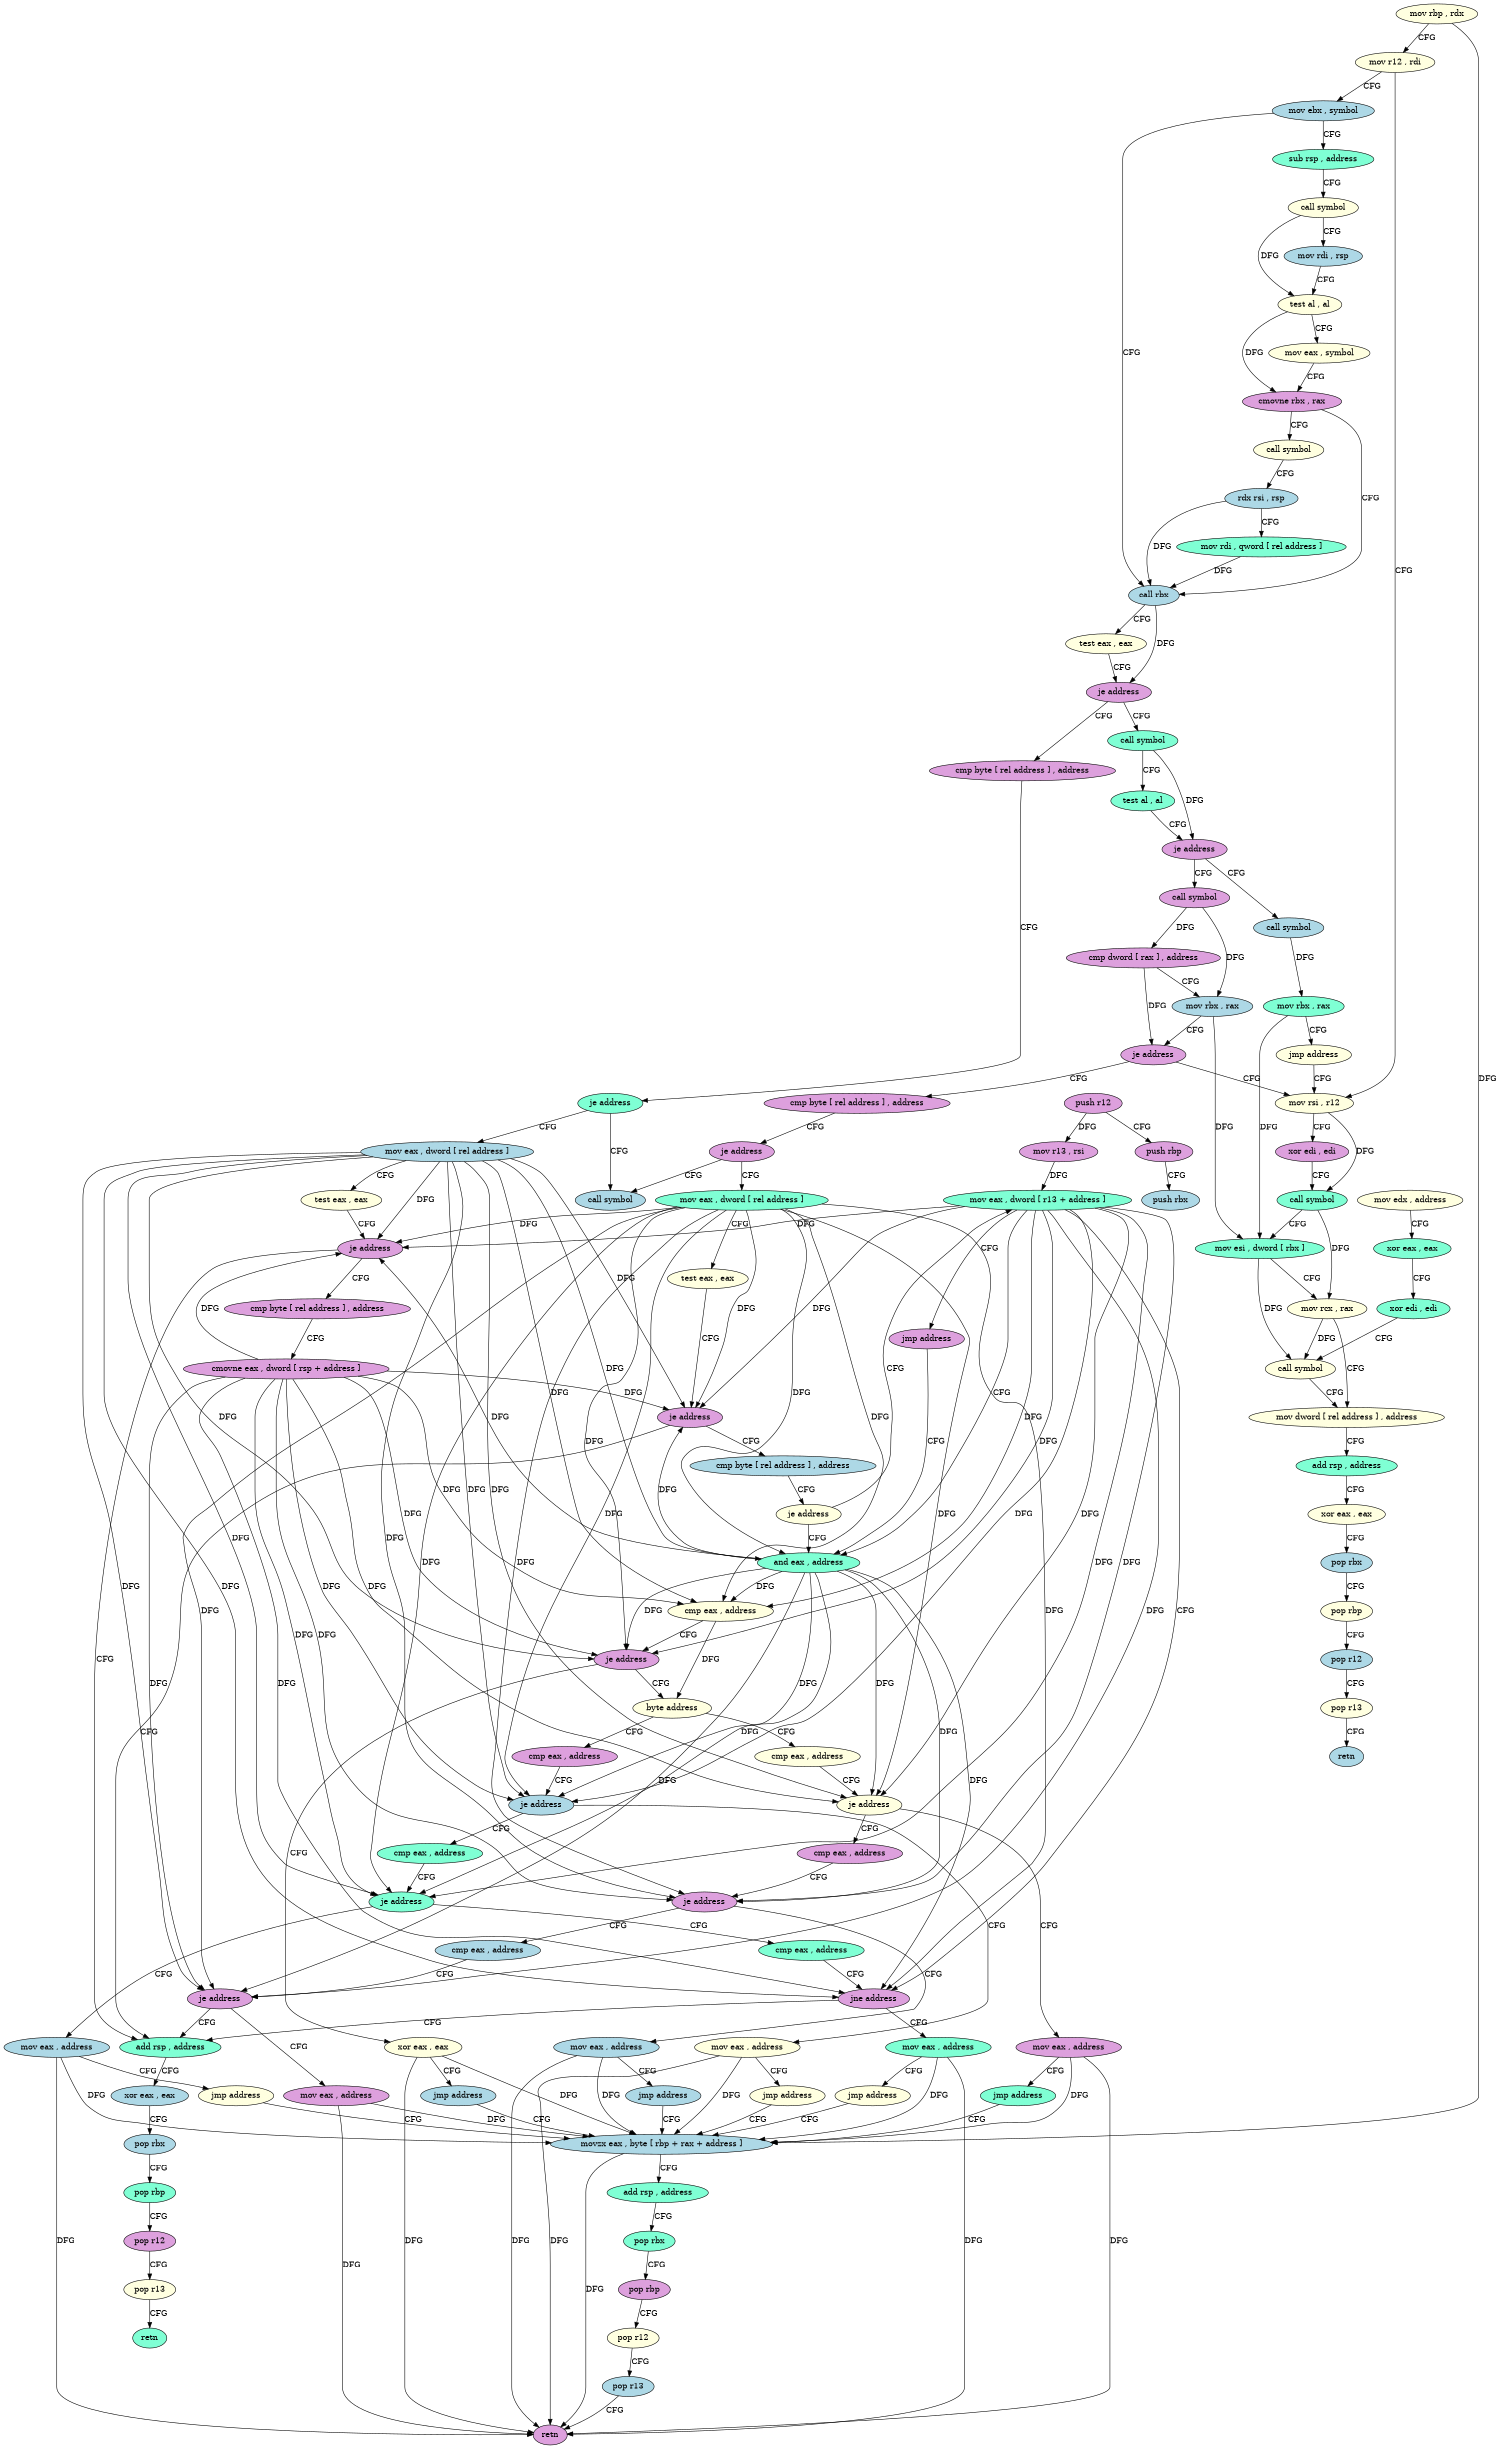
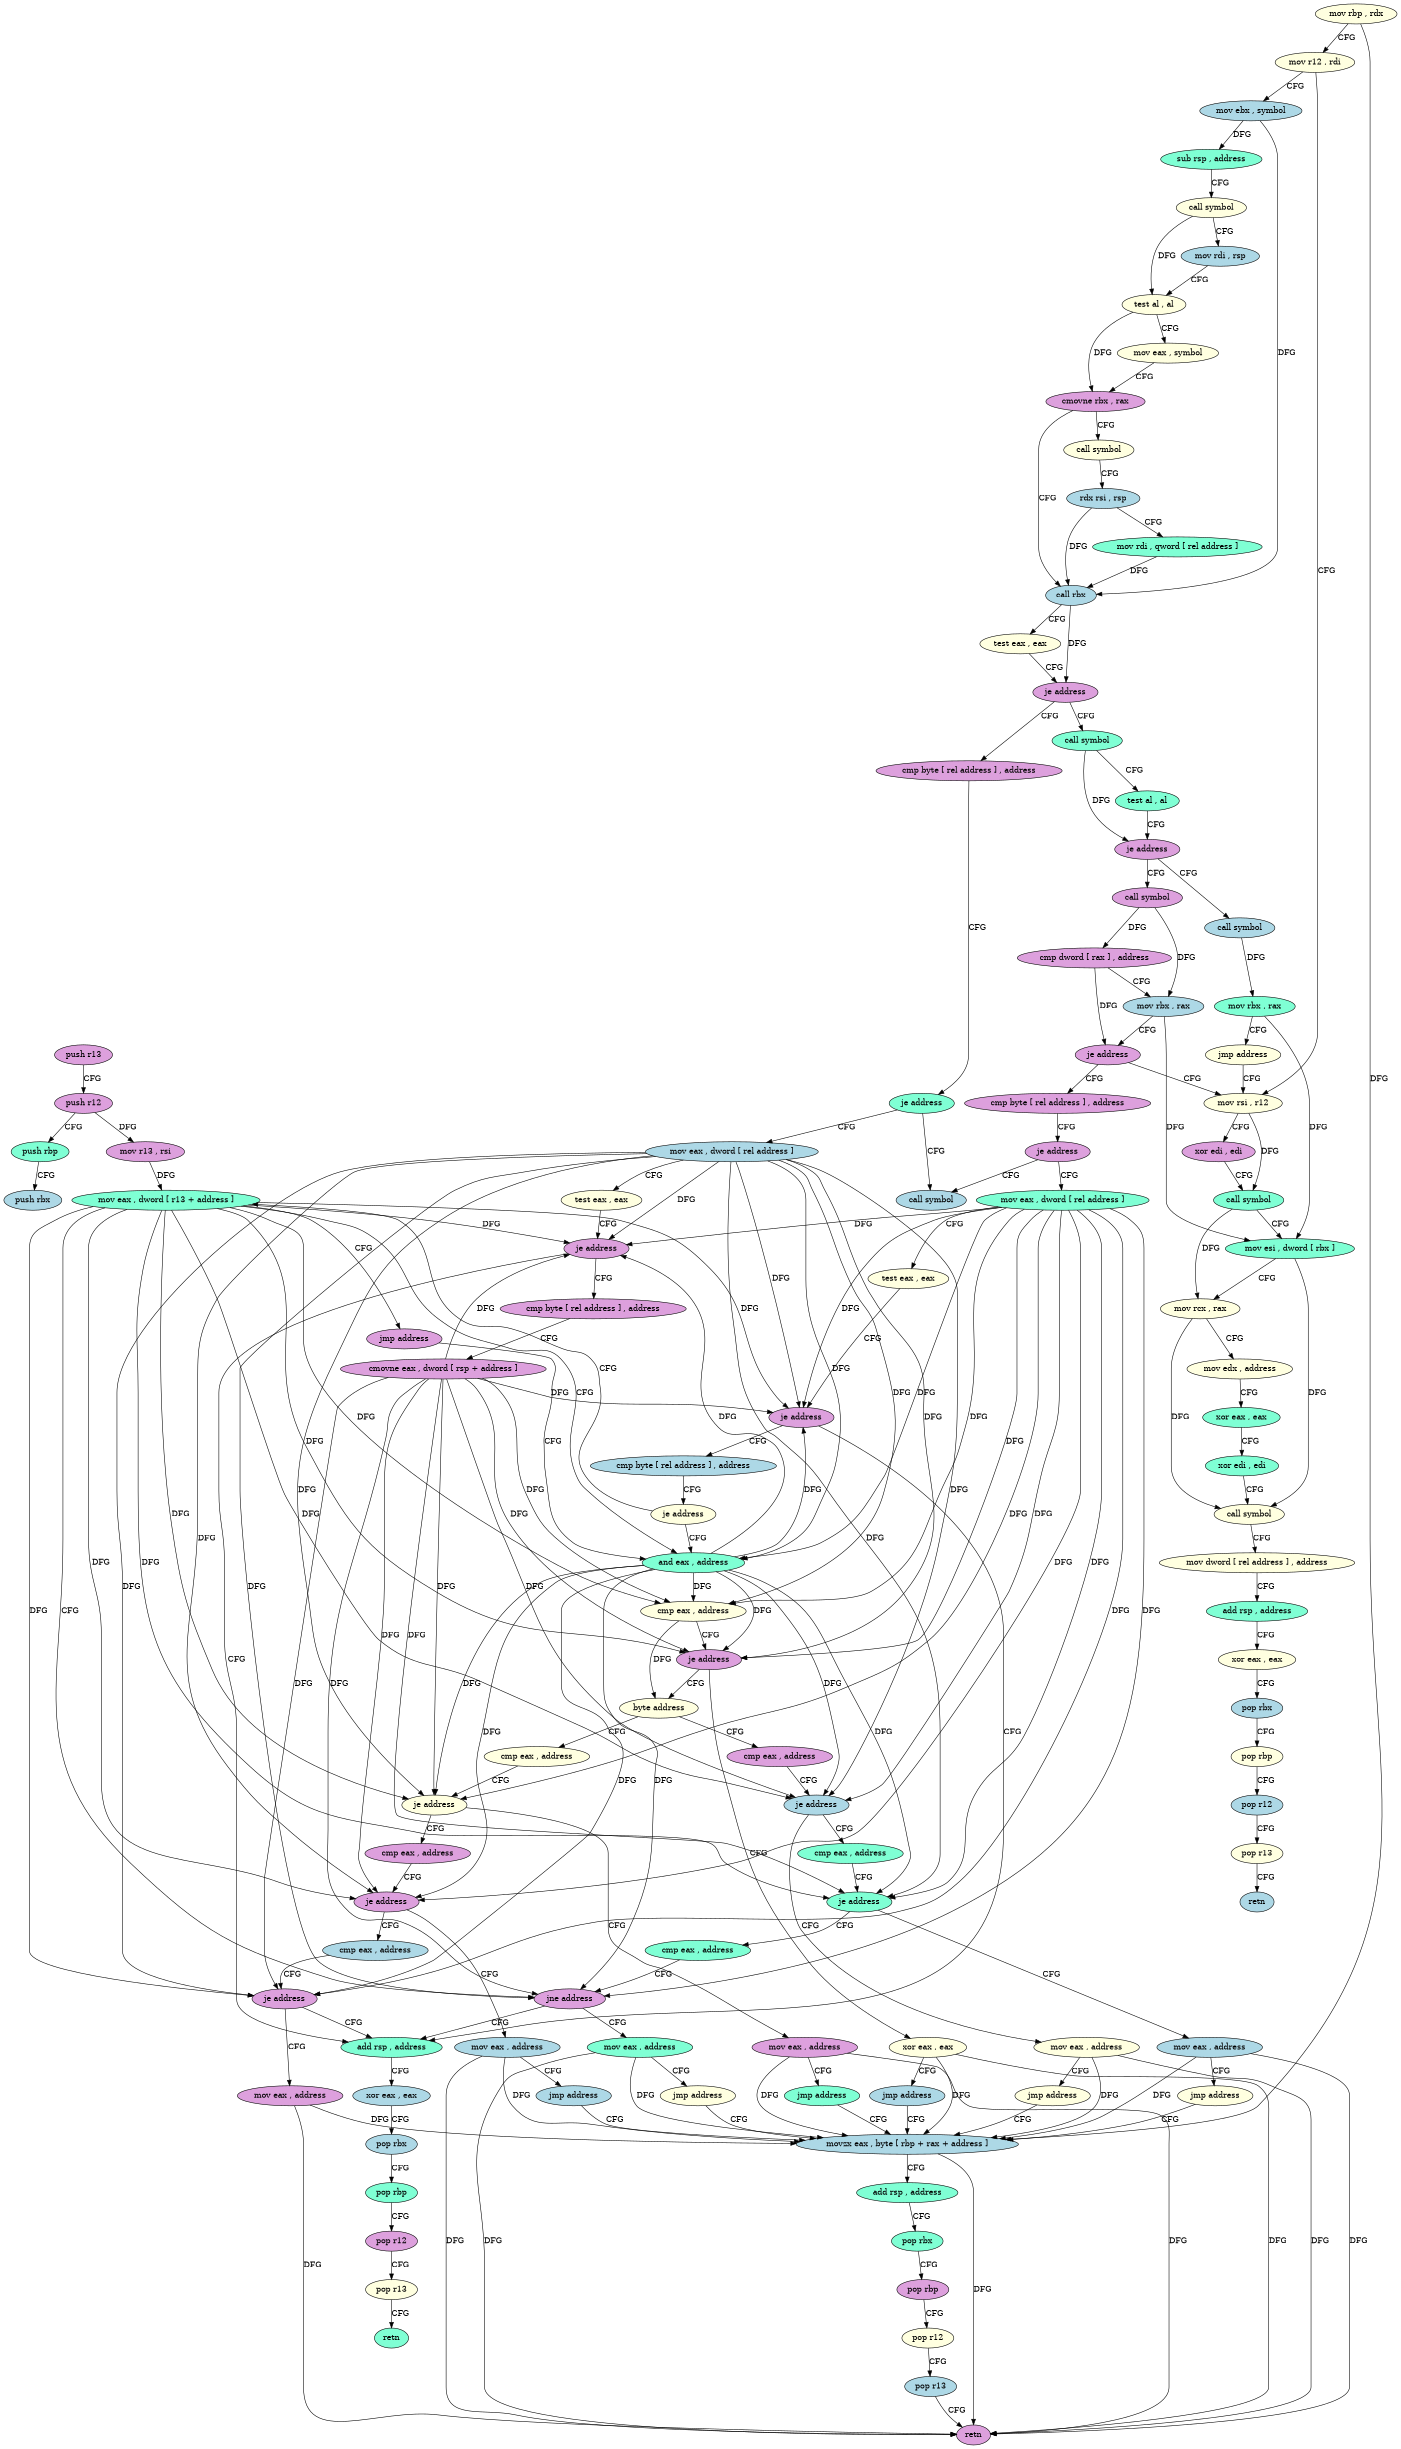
(1332, 135) -> (1242, 135)
(1132, 353) -> (1287, 353)
none -> (84, 1055)
(1164, 1152) -> (40, 1152)
(1345, 1359) -> (1218, 1337)
